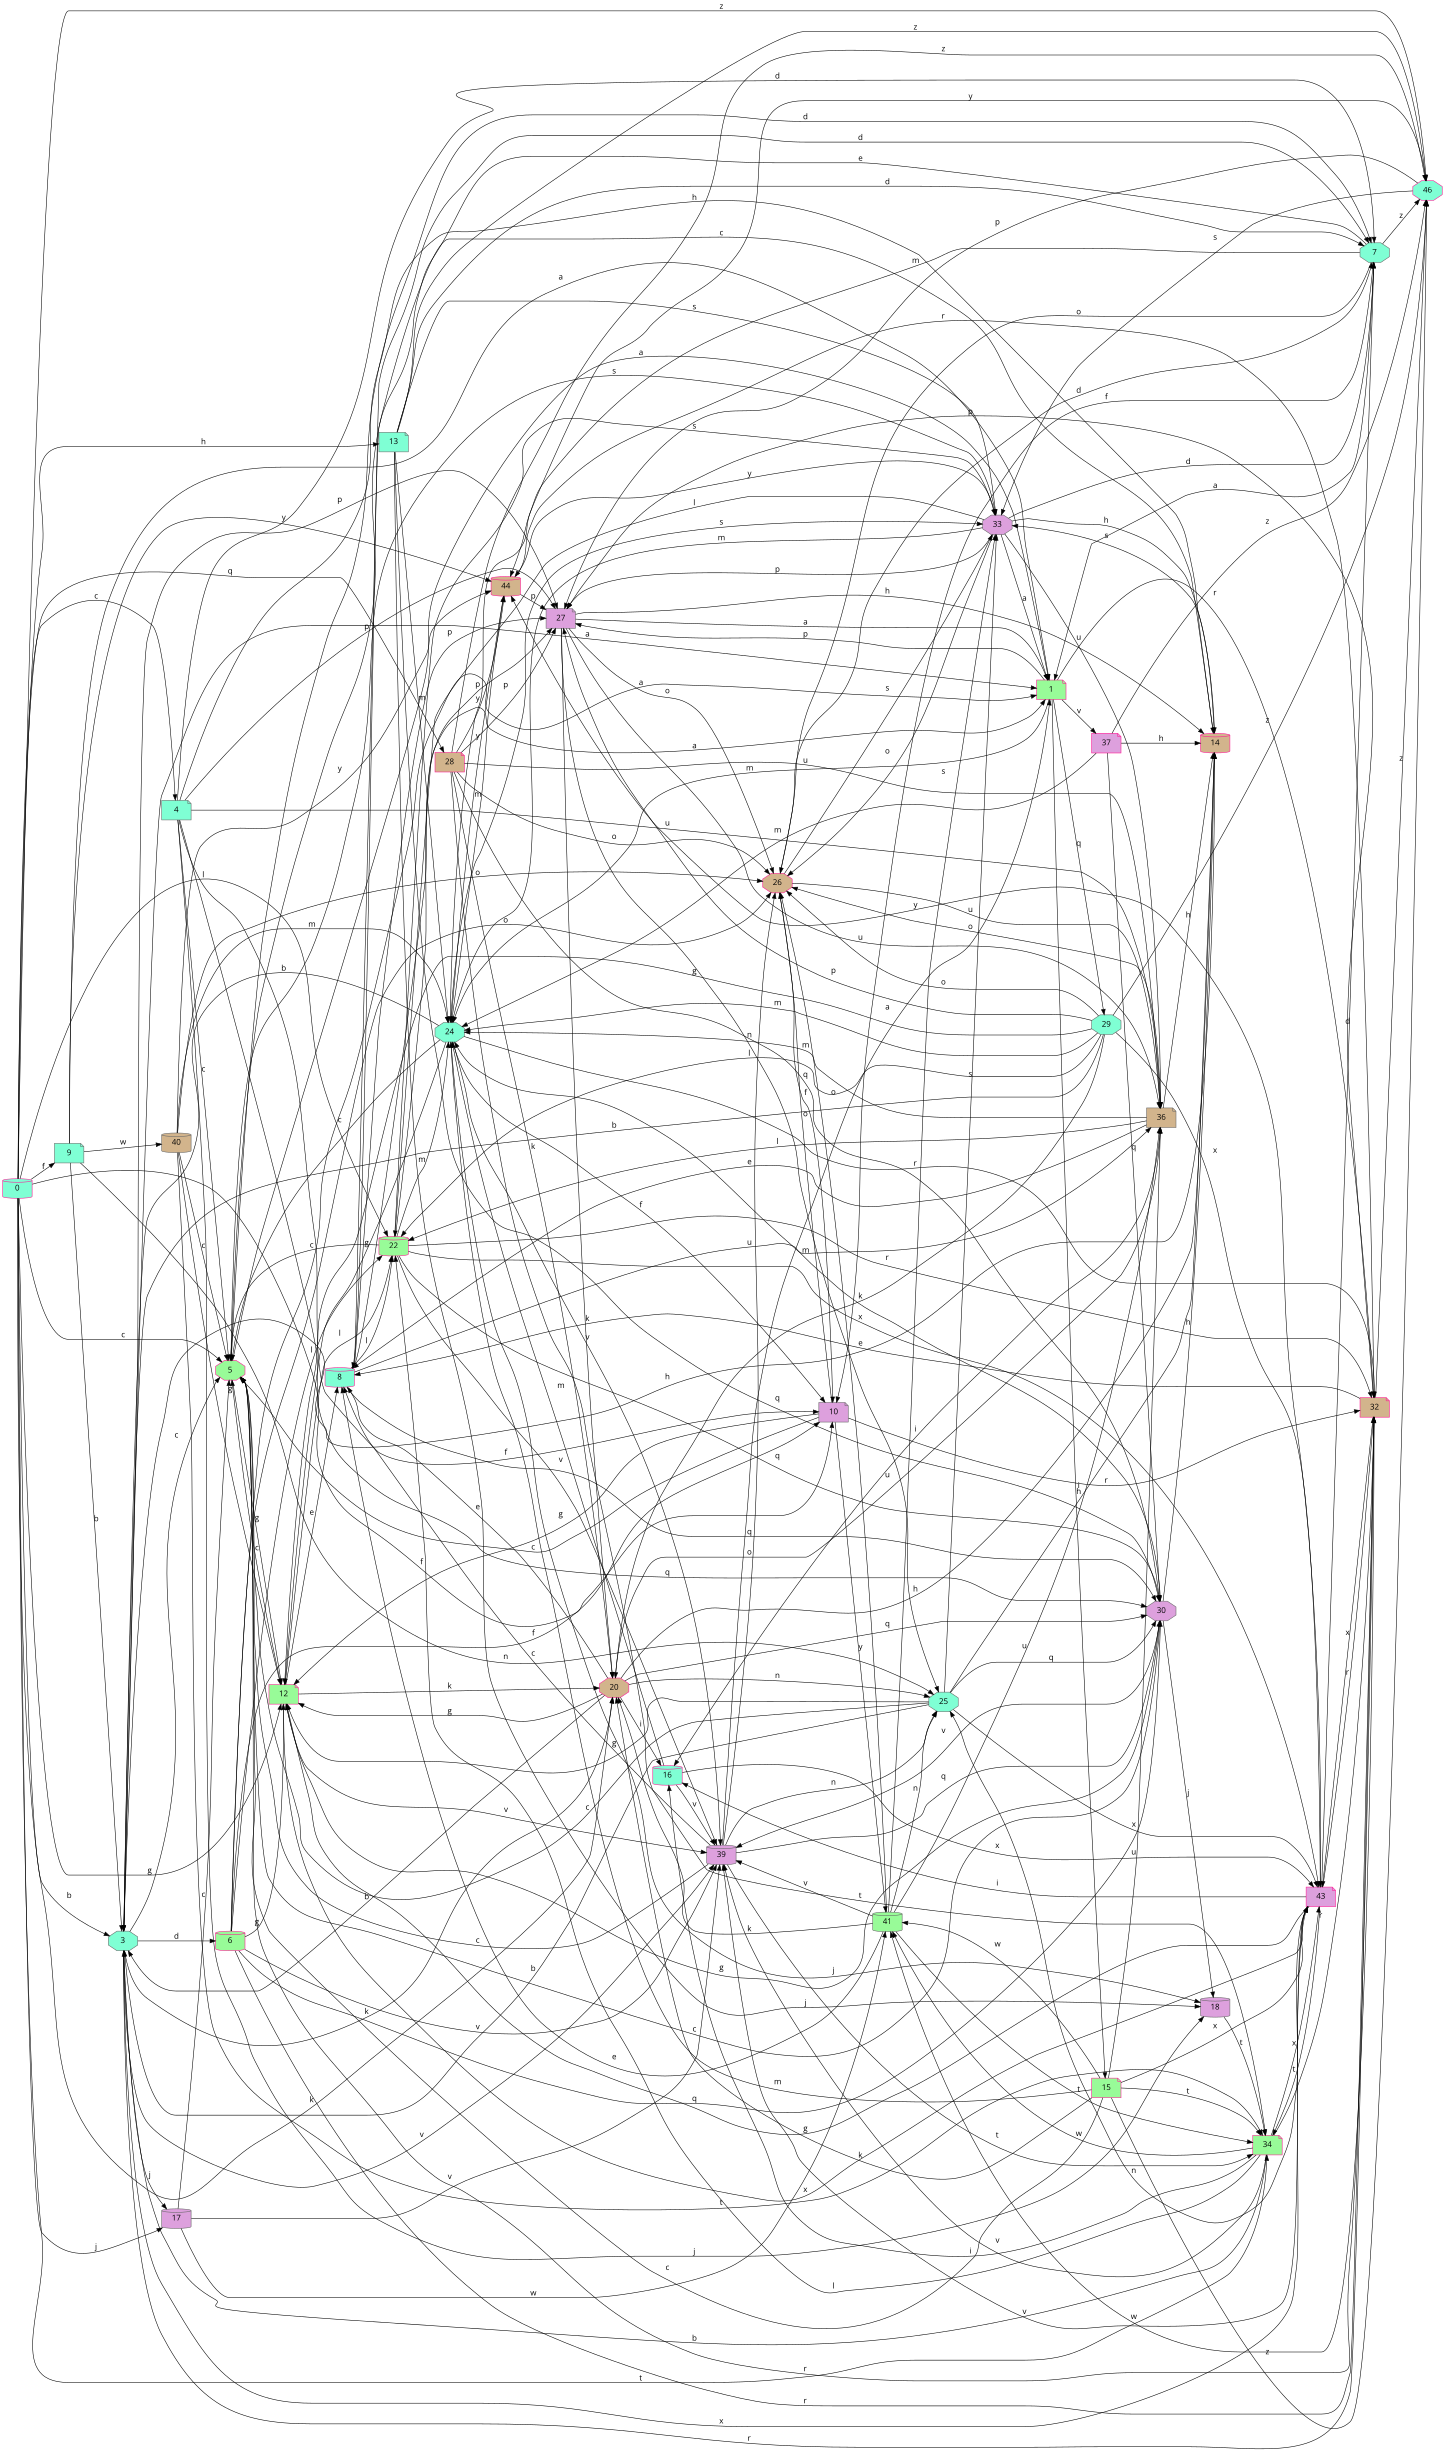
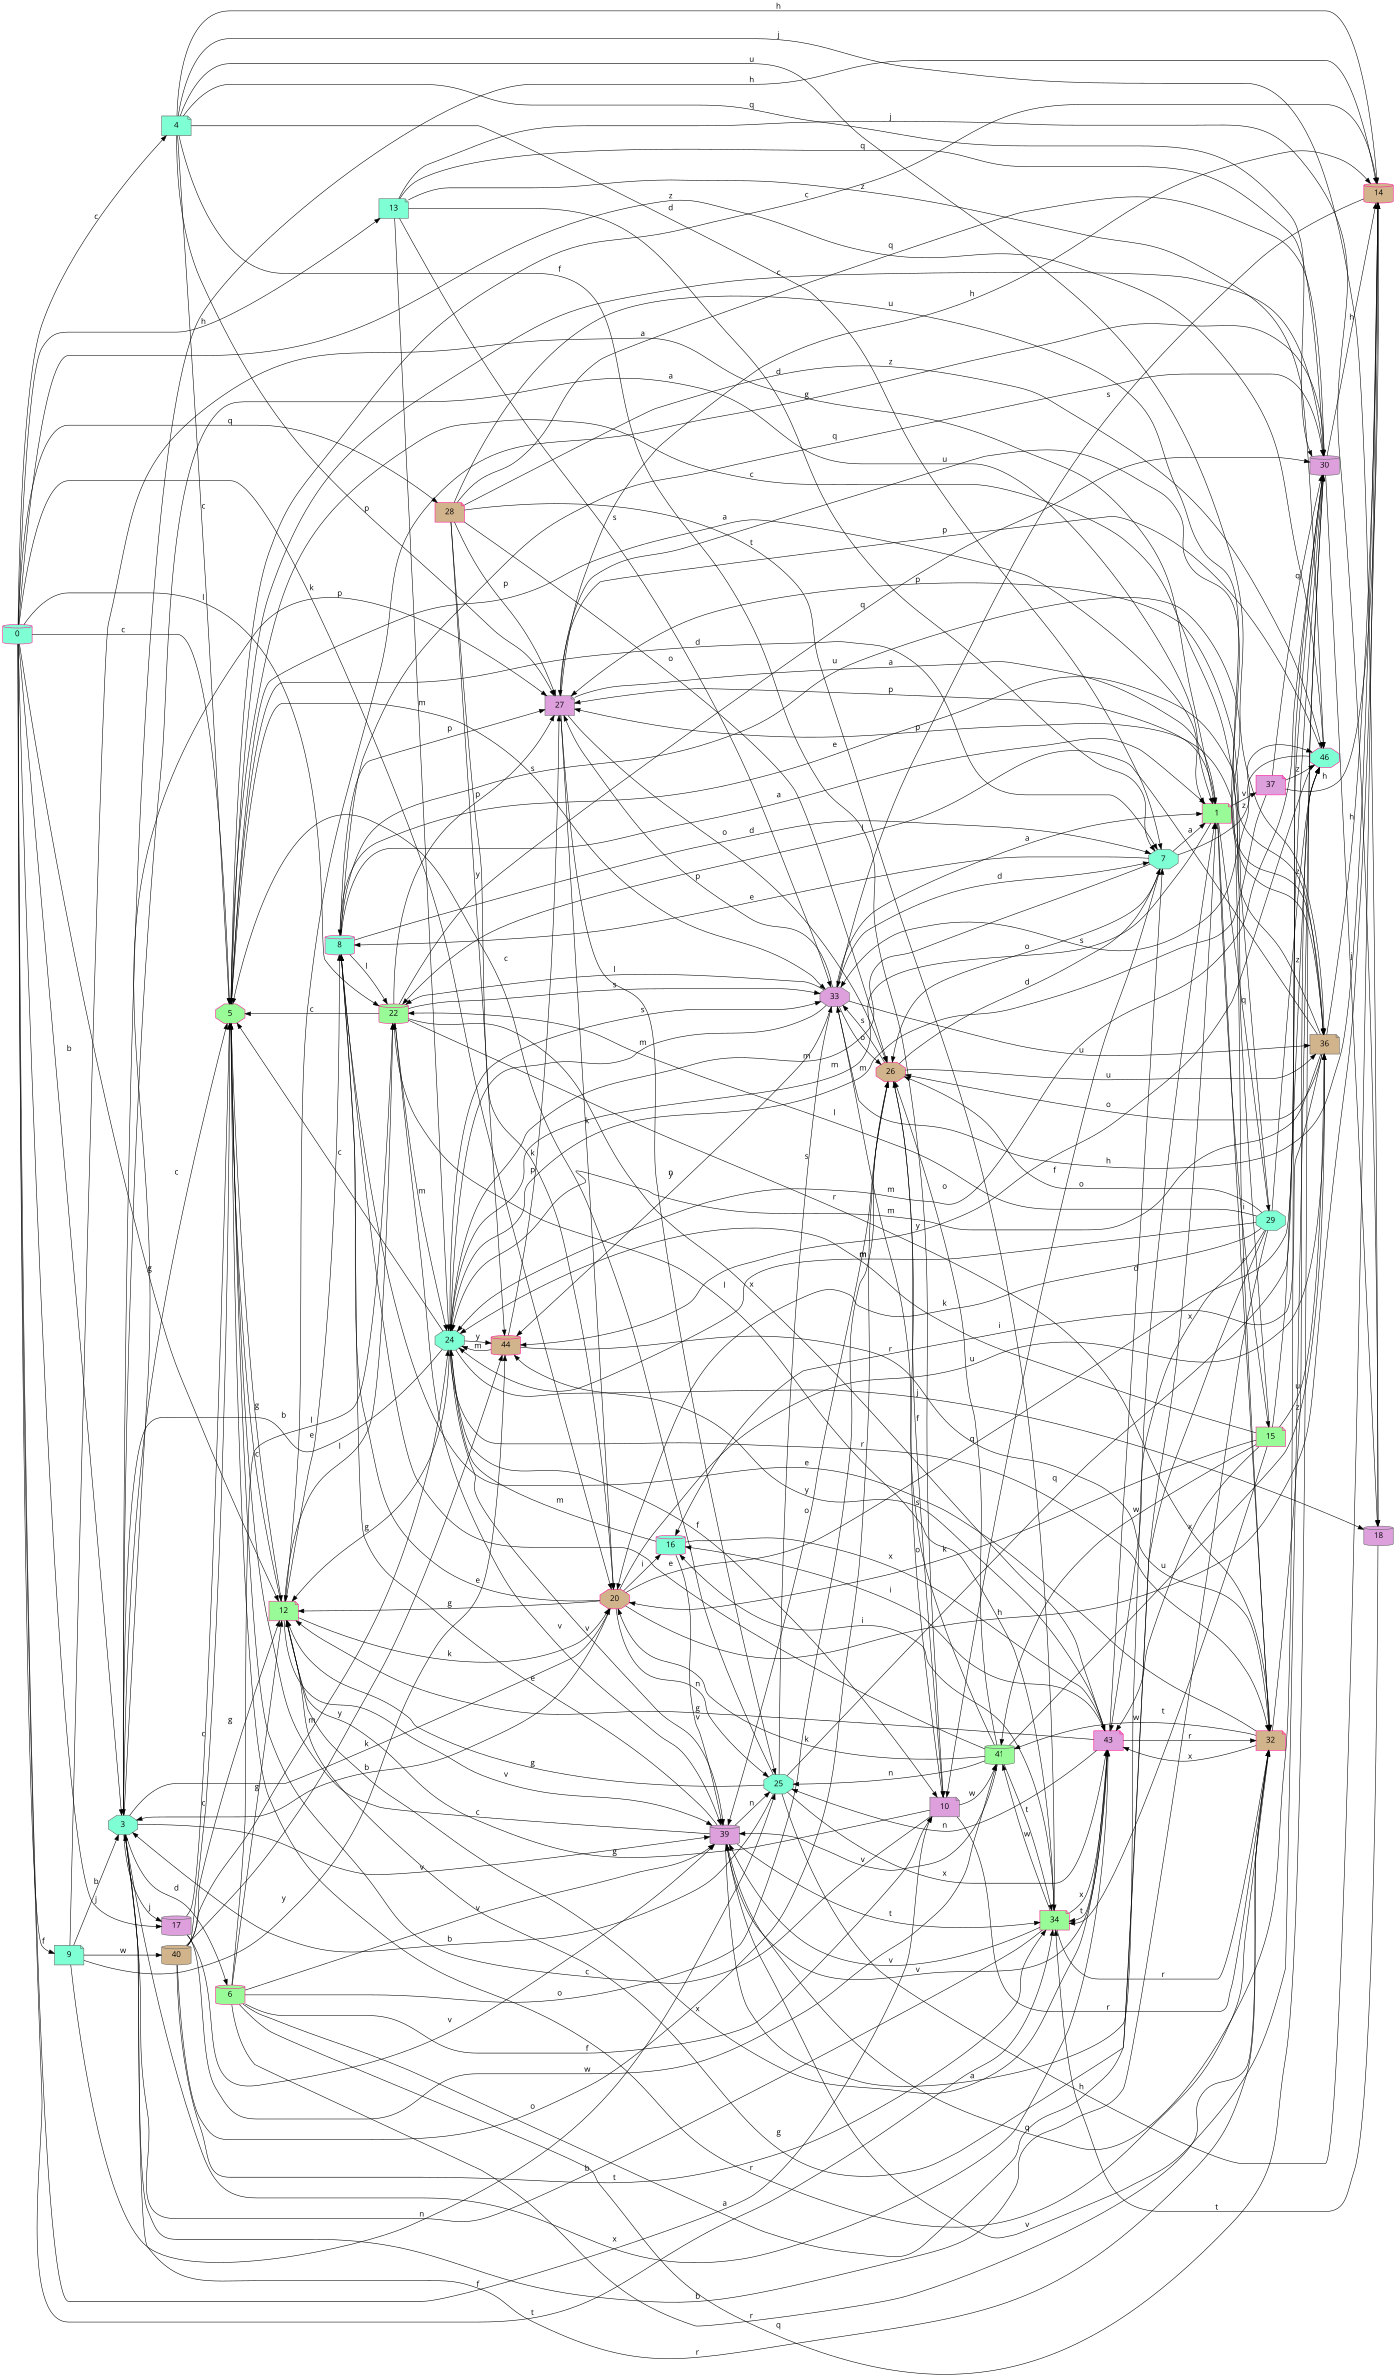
(758, 1372) -> (821, 1453)
(1161, 1611) -> (1325, 466)
(860, 1647) -> (972, 1794)
(533, 1654) -> (533, 1679)
